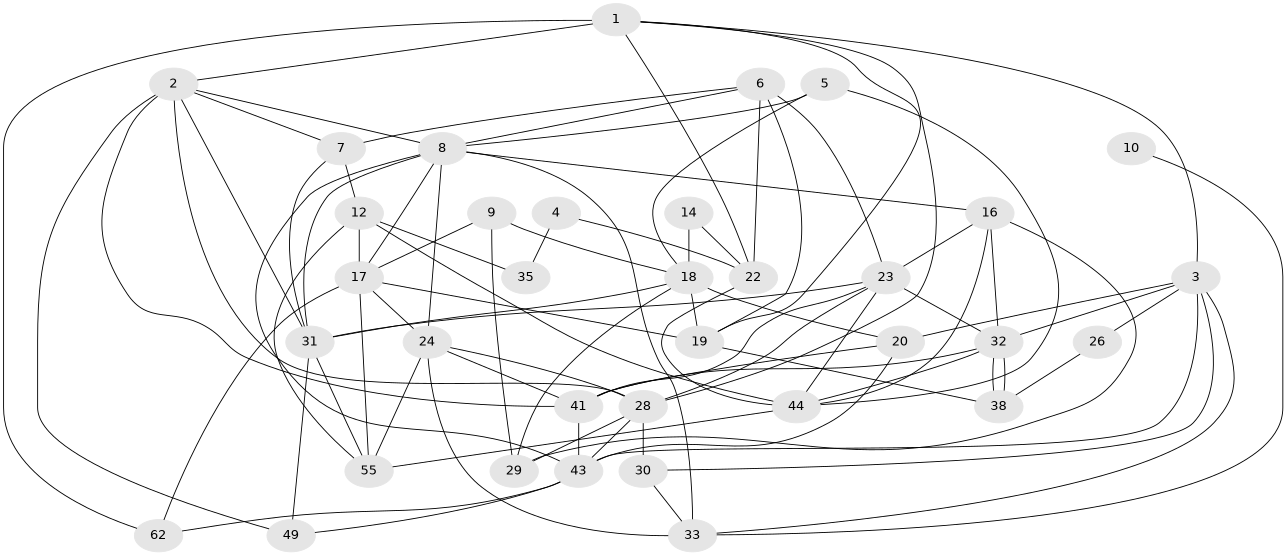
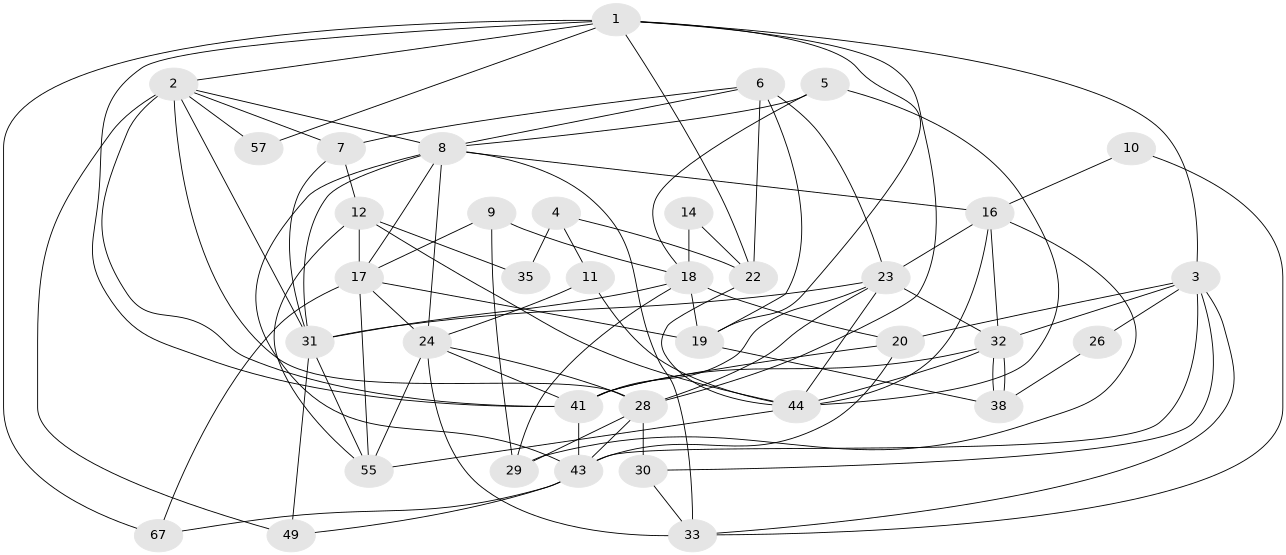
none -> (259, 149)
none -> (1061, 181)
none -> (99, 186)
none -> (590, 278)
(159, 536) -> (159, 536)
